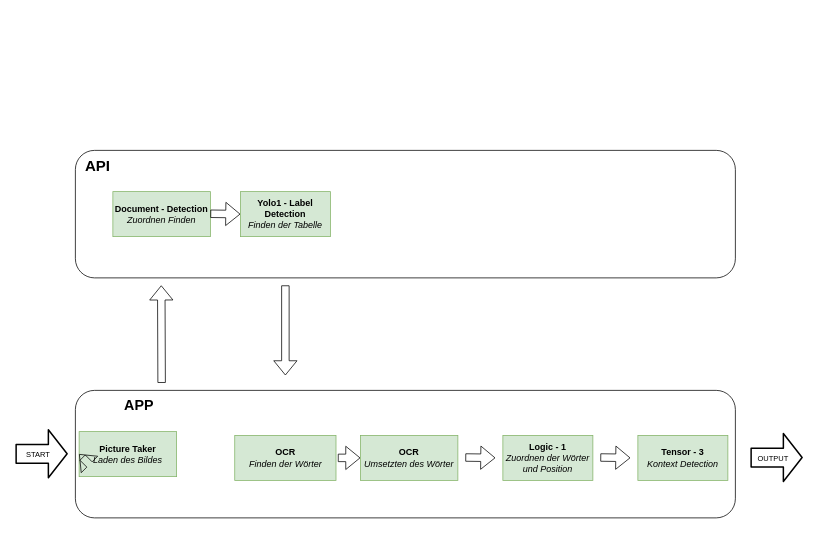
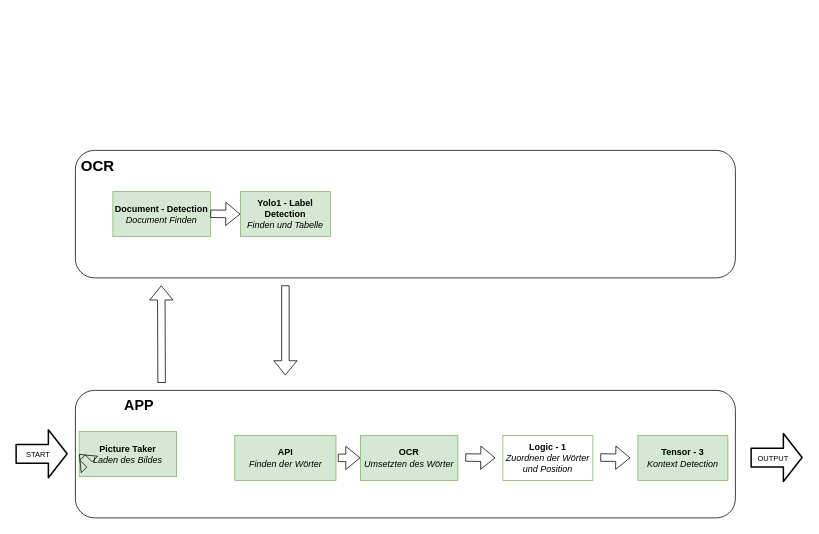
(98, 165) -> (98, 165)
(162, 214) -> (162, 214)
(285, 214) -> (285, 214)
(286, 458) -> (286, 458)
(548, 458) -> (548, 458)
